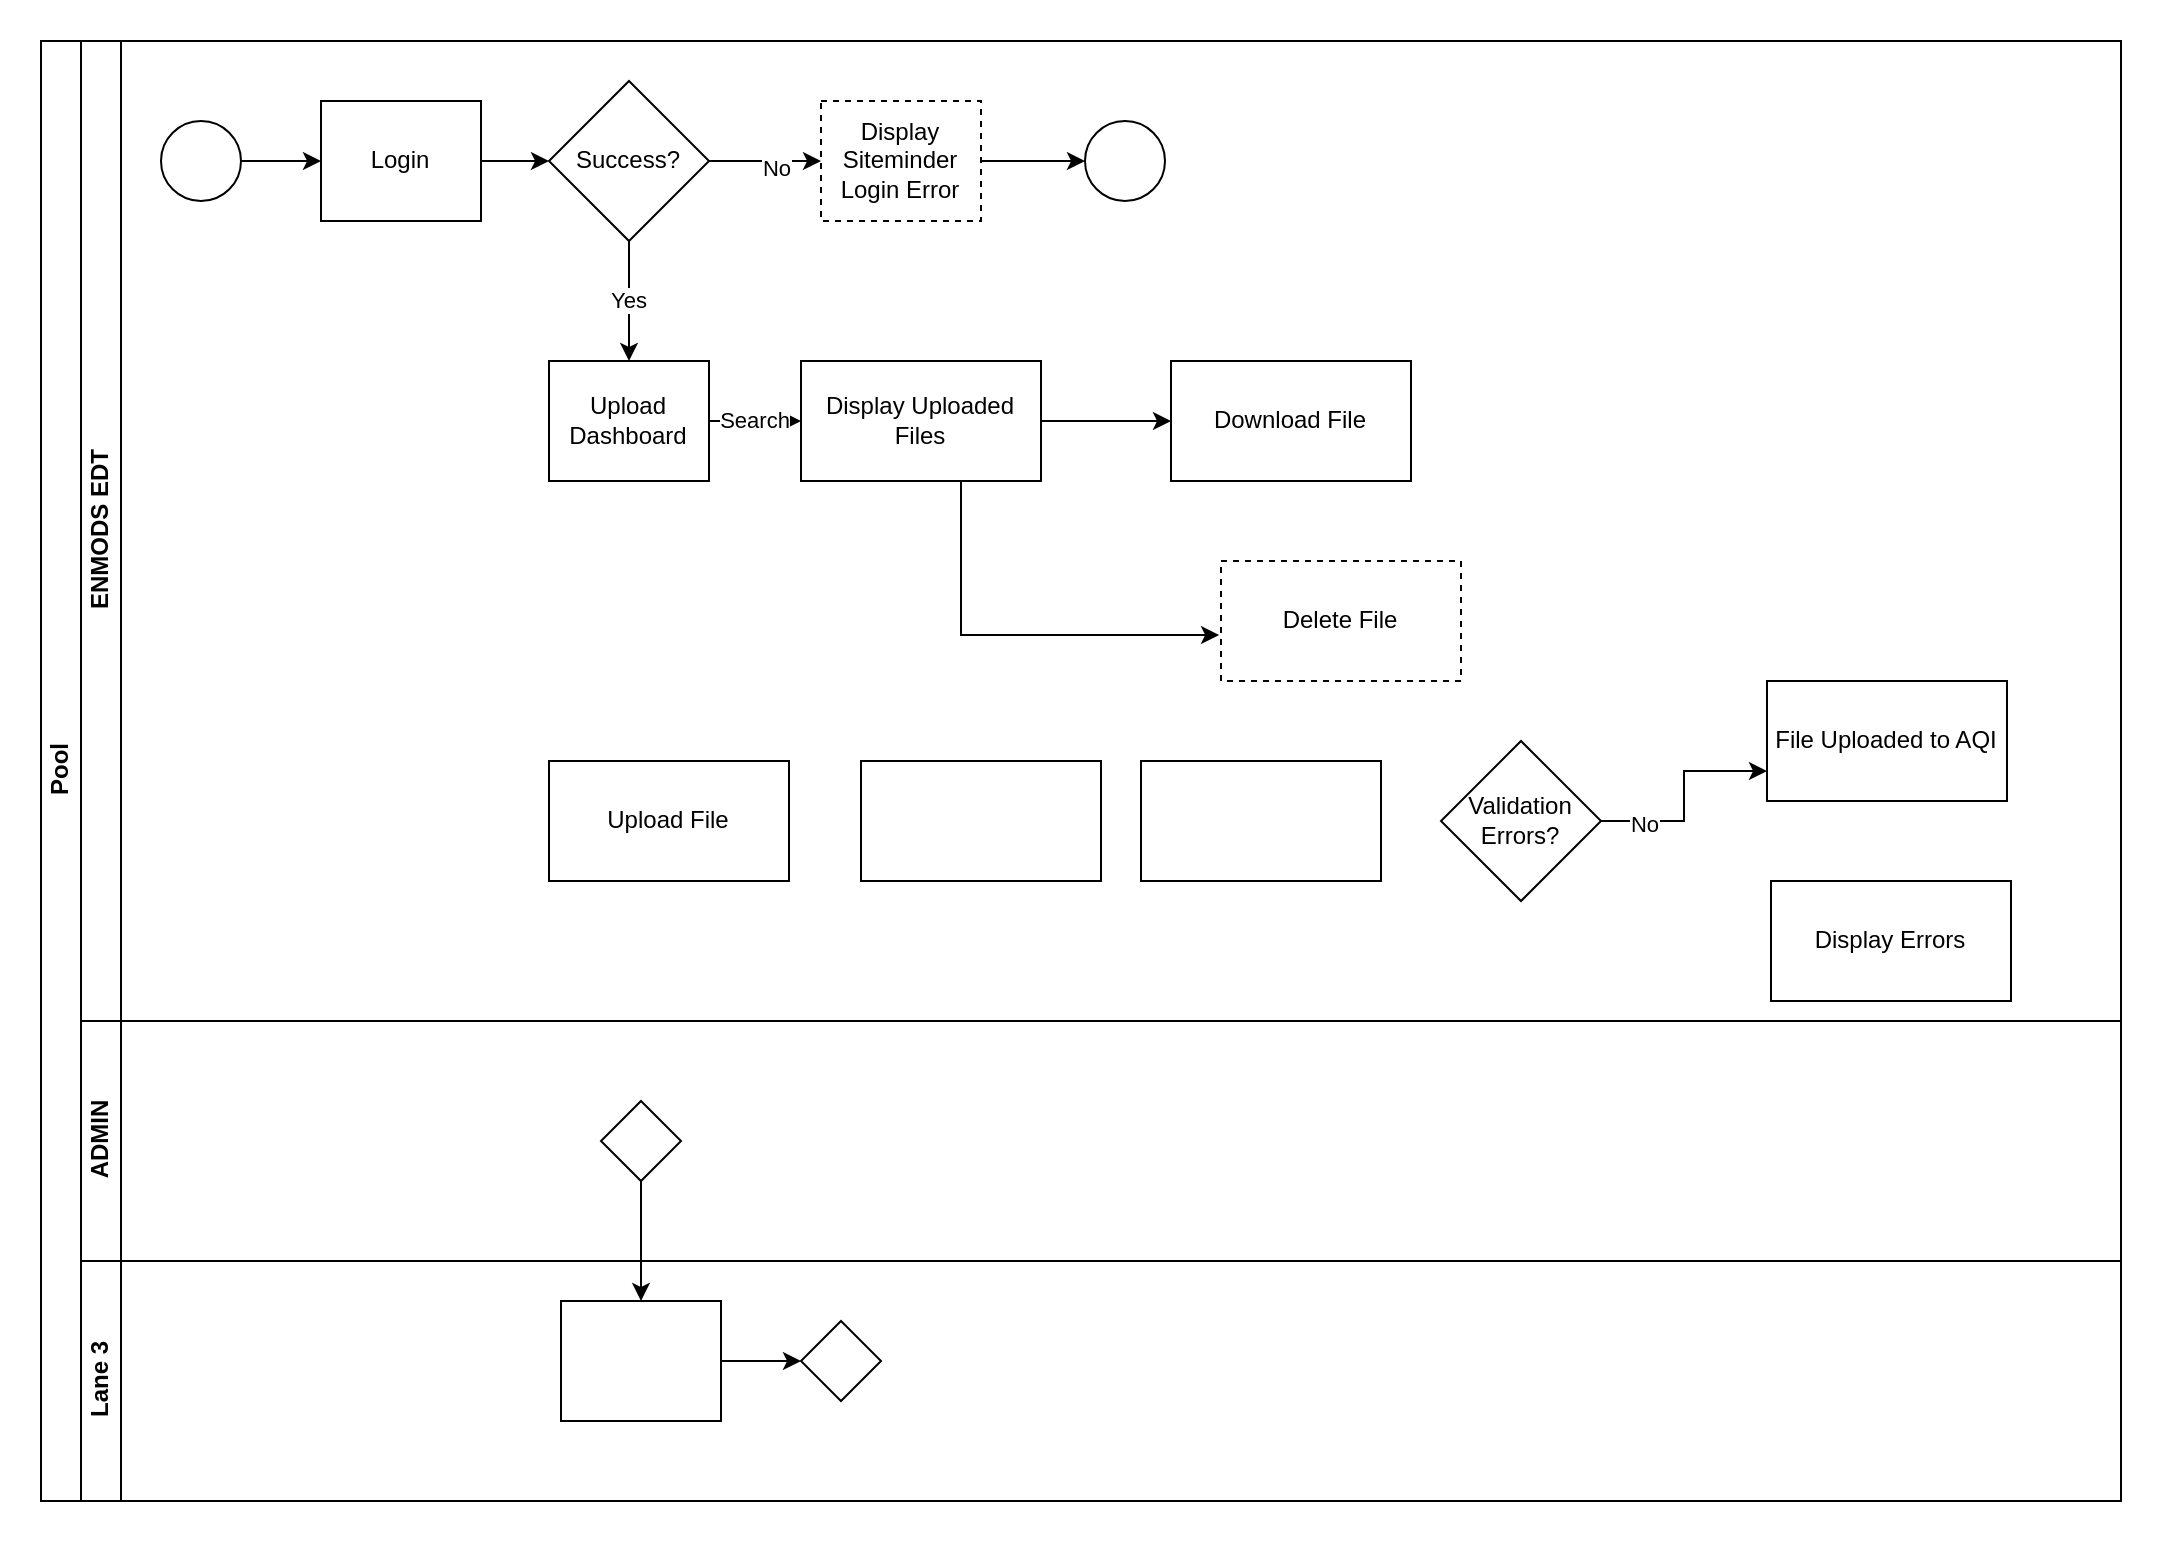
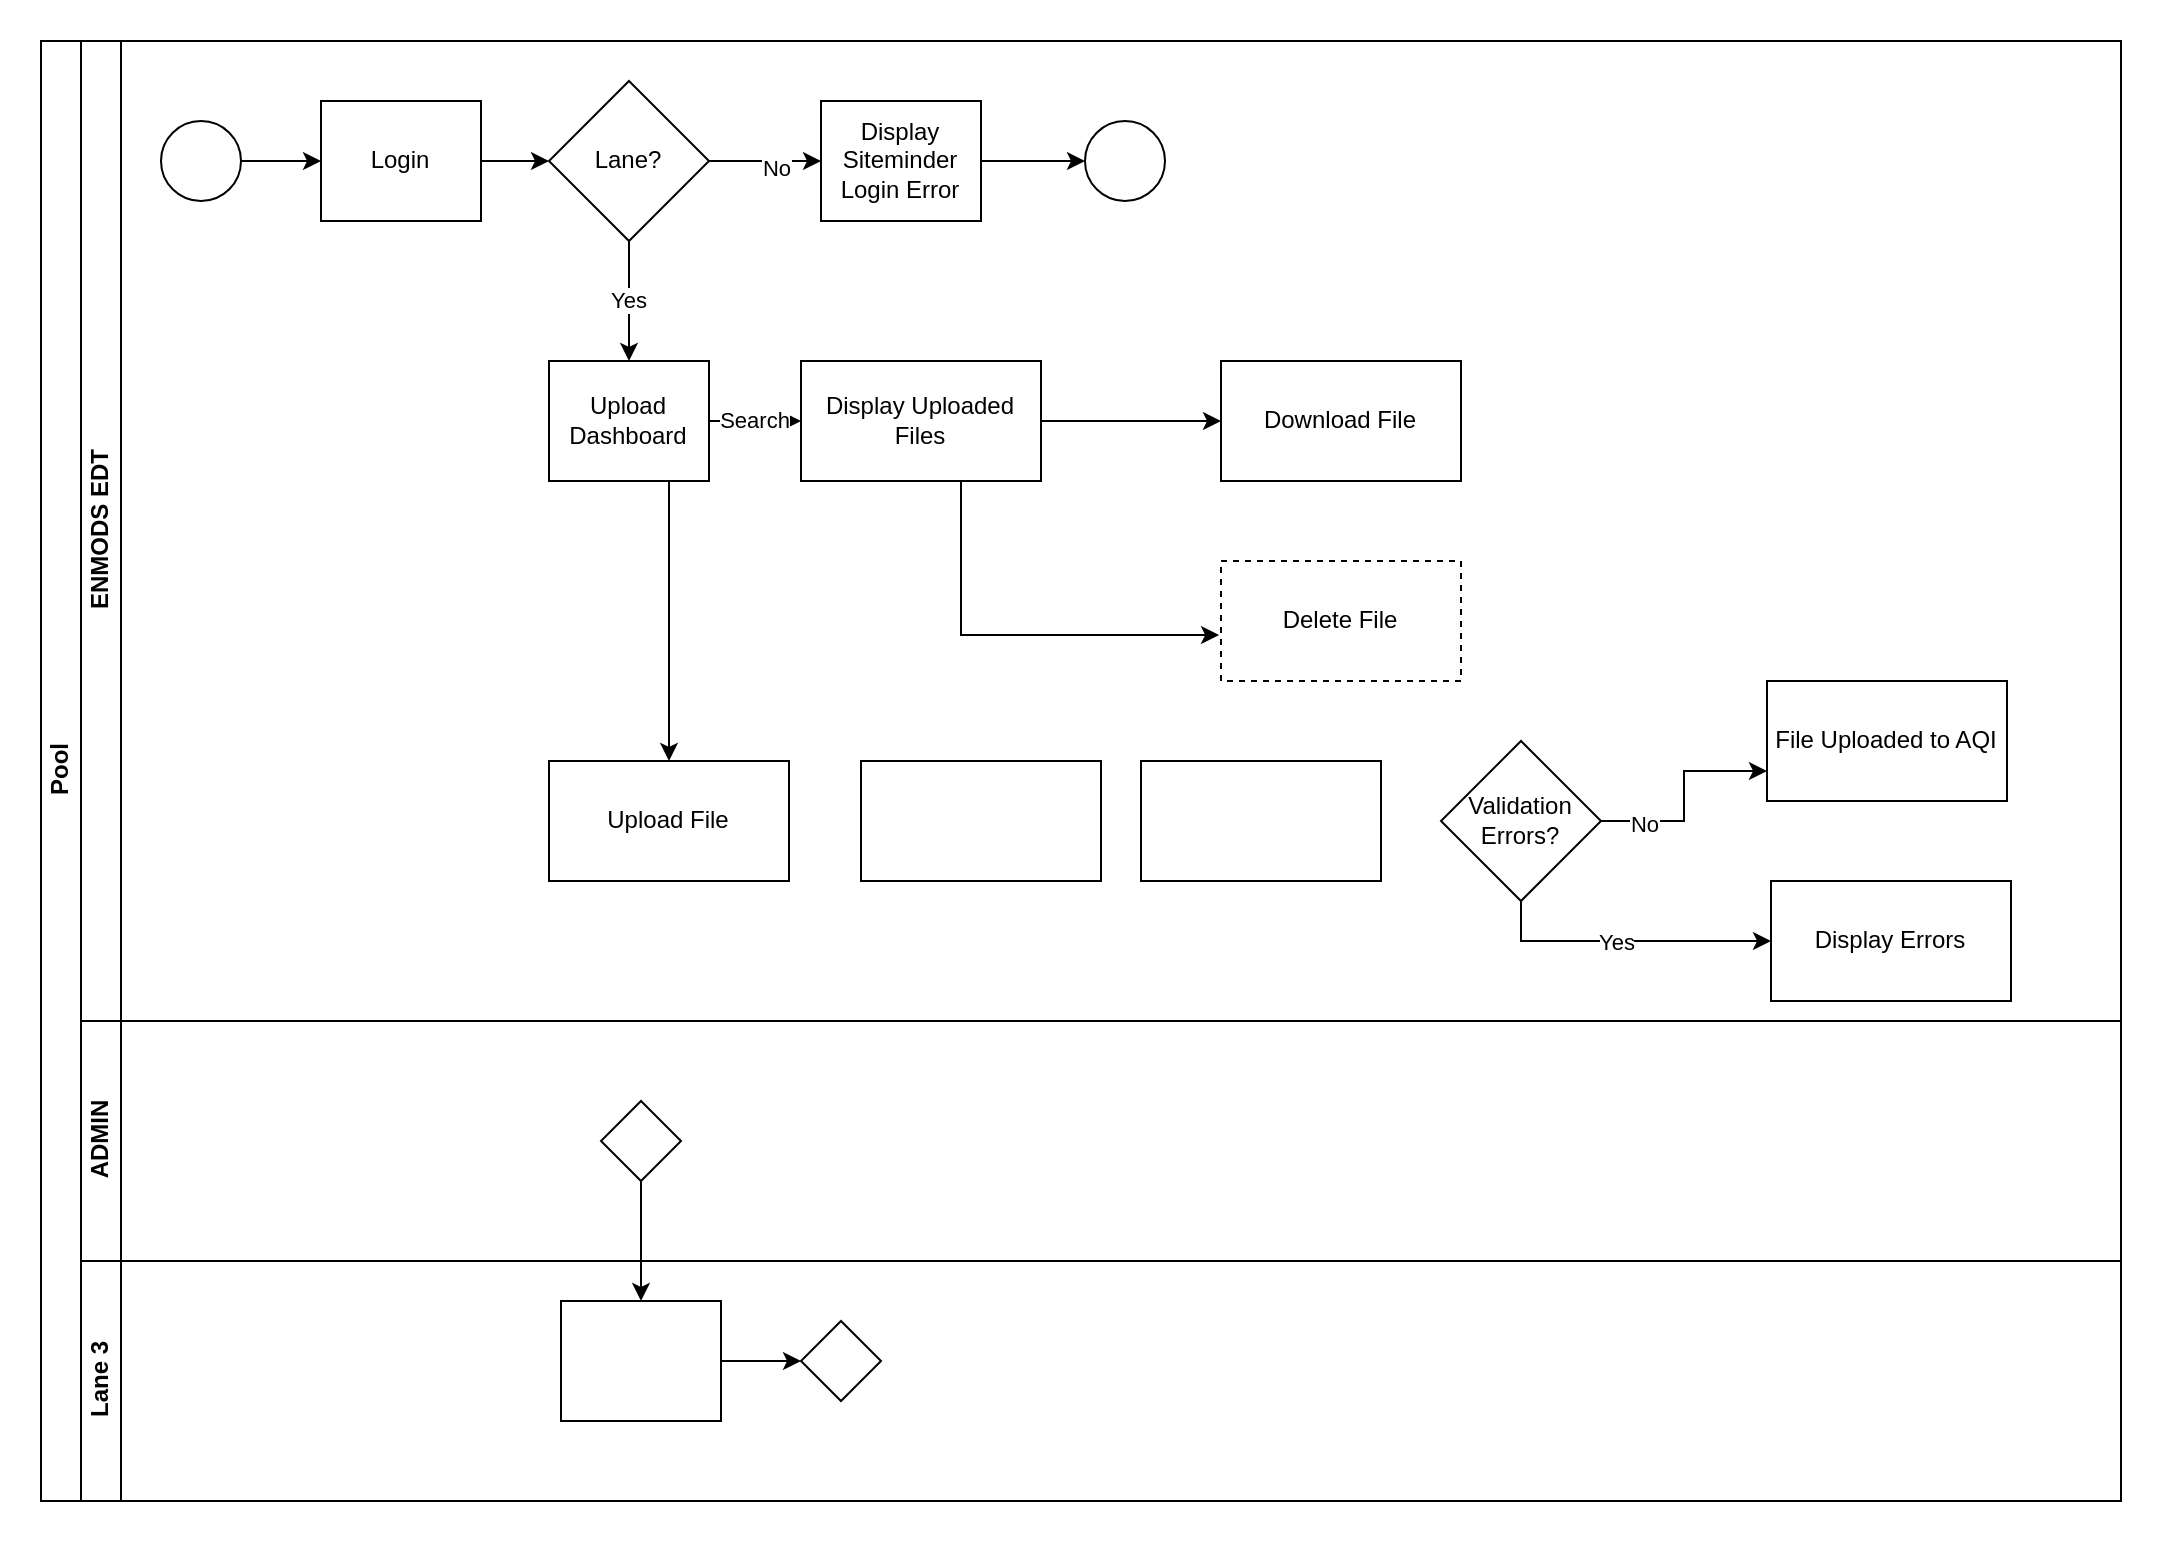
(629, 161) -> (629, 161)
(901, 161) -> (901, 161)
(1291, 421) -> (1341, 421)
none -> (669, 614)
none -> (1619, 941)
